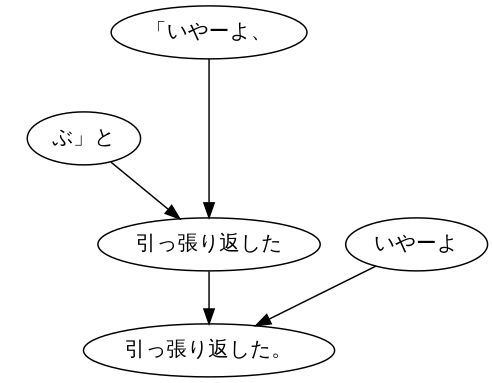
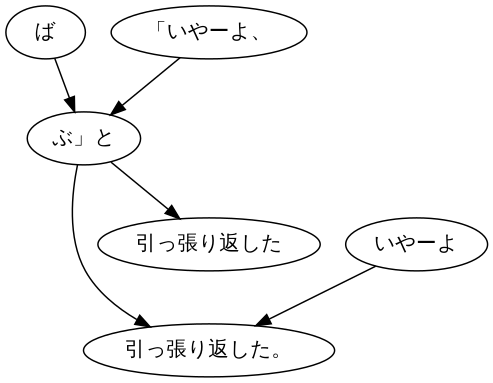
none -> (46, 32)
(209, 131) -> (151, 82)
(209, 290) -> (78, 254)
